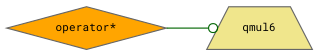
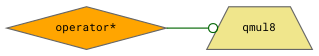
(260, 28) -> (260, 28)
